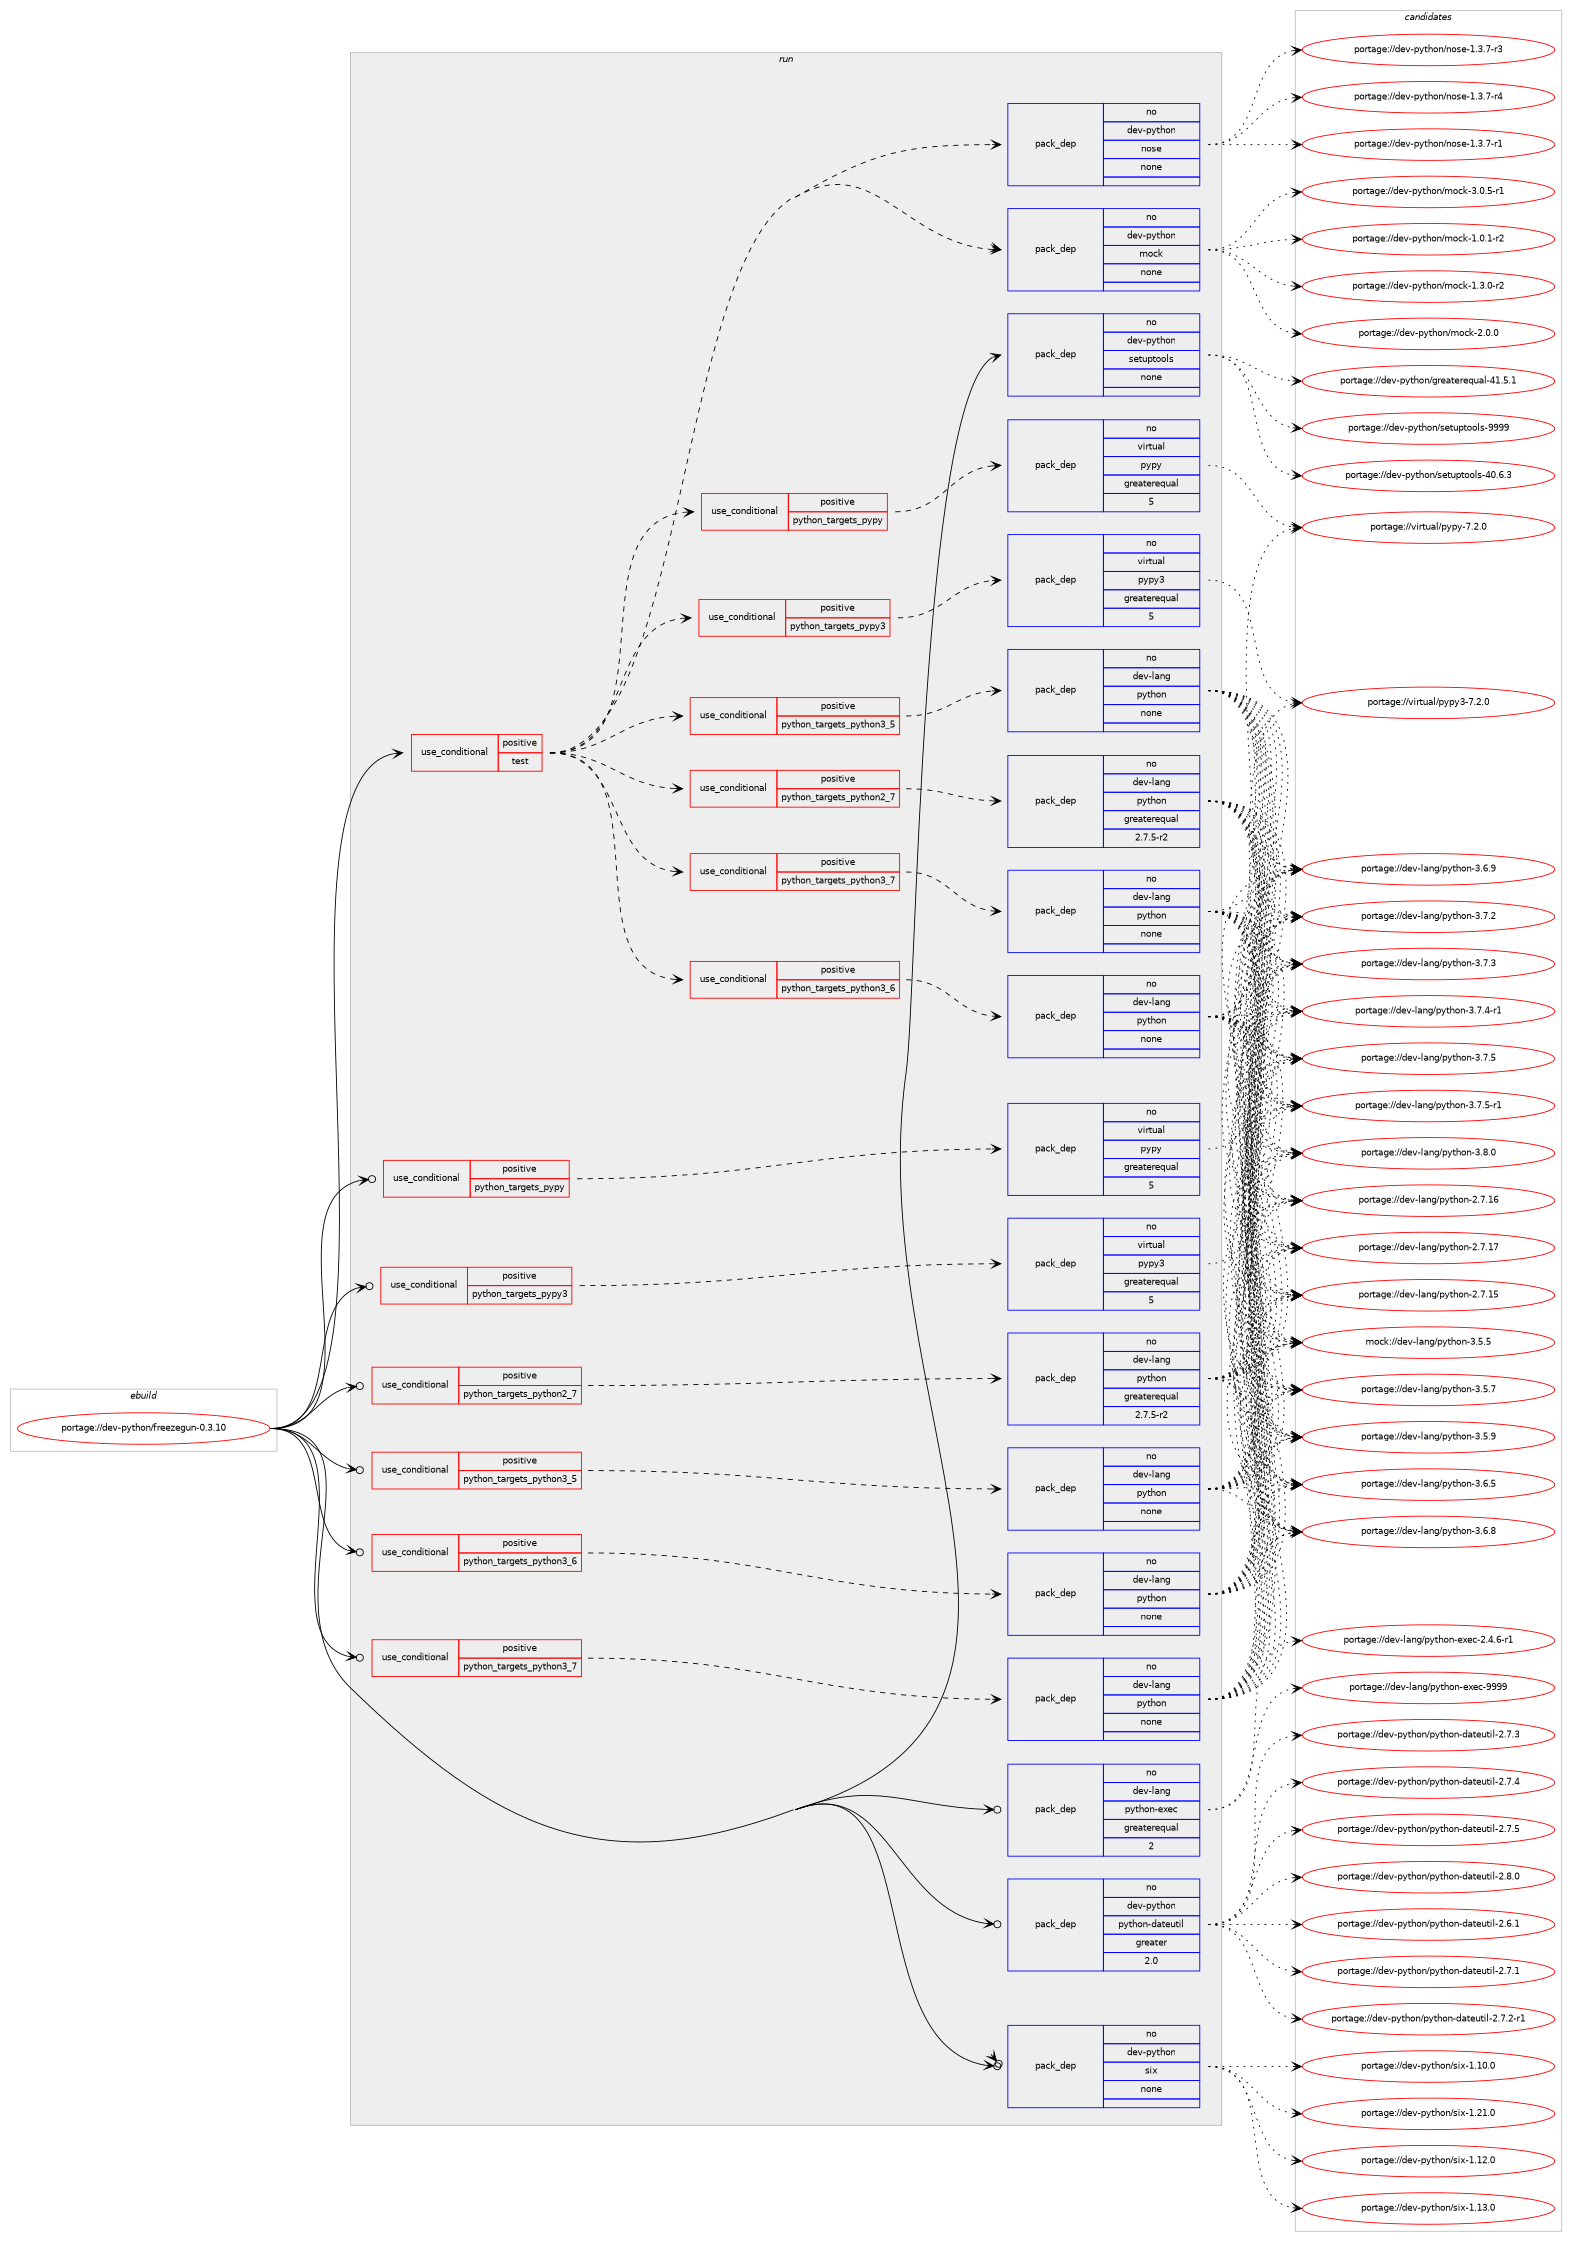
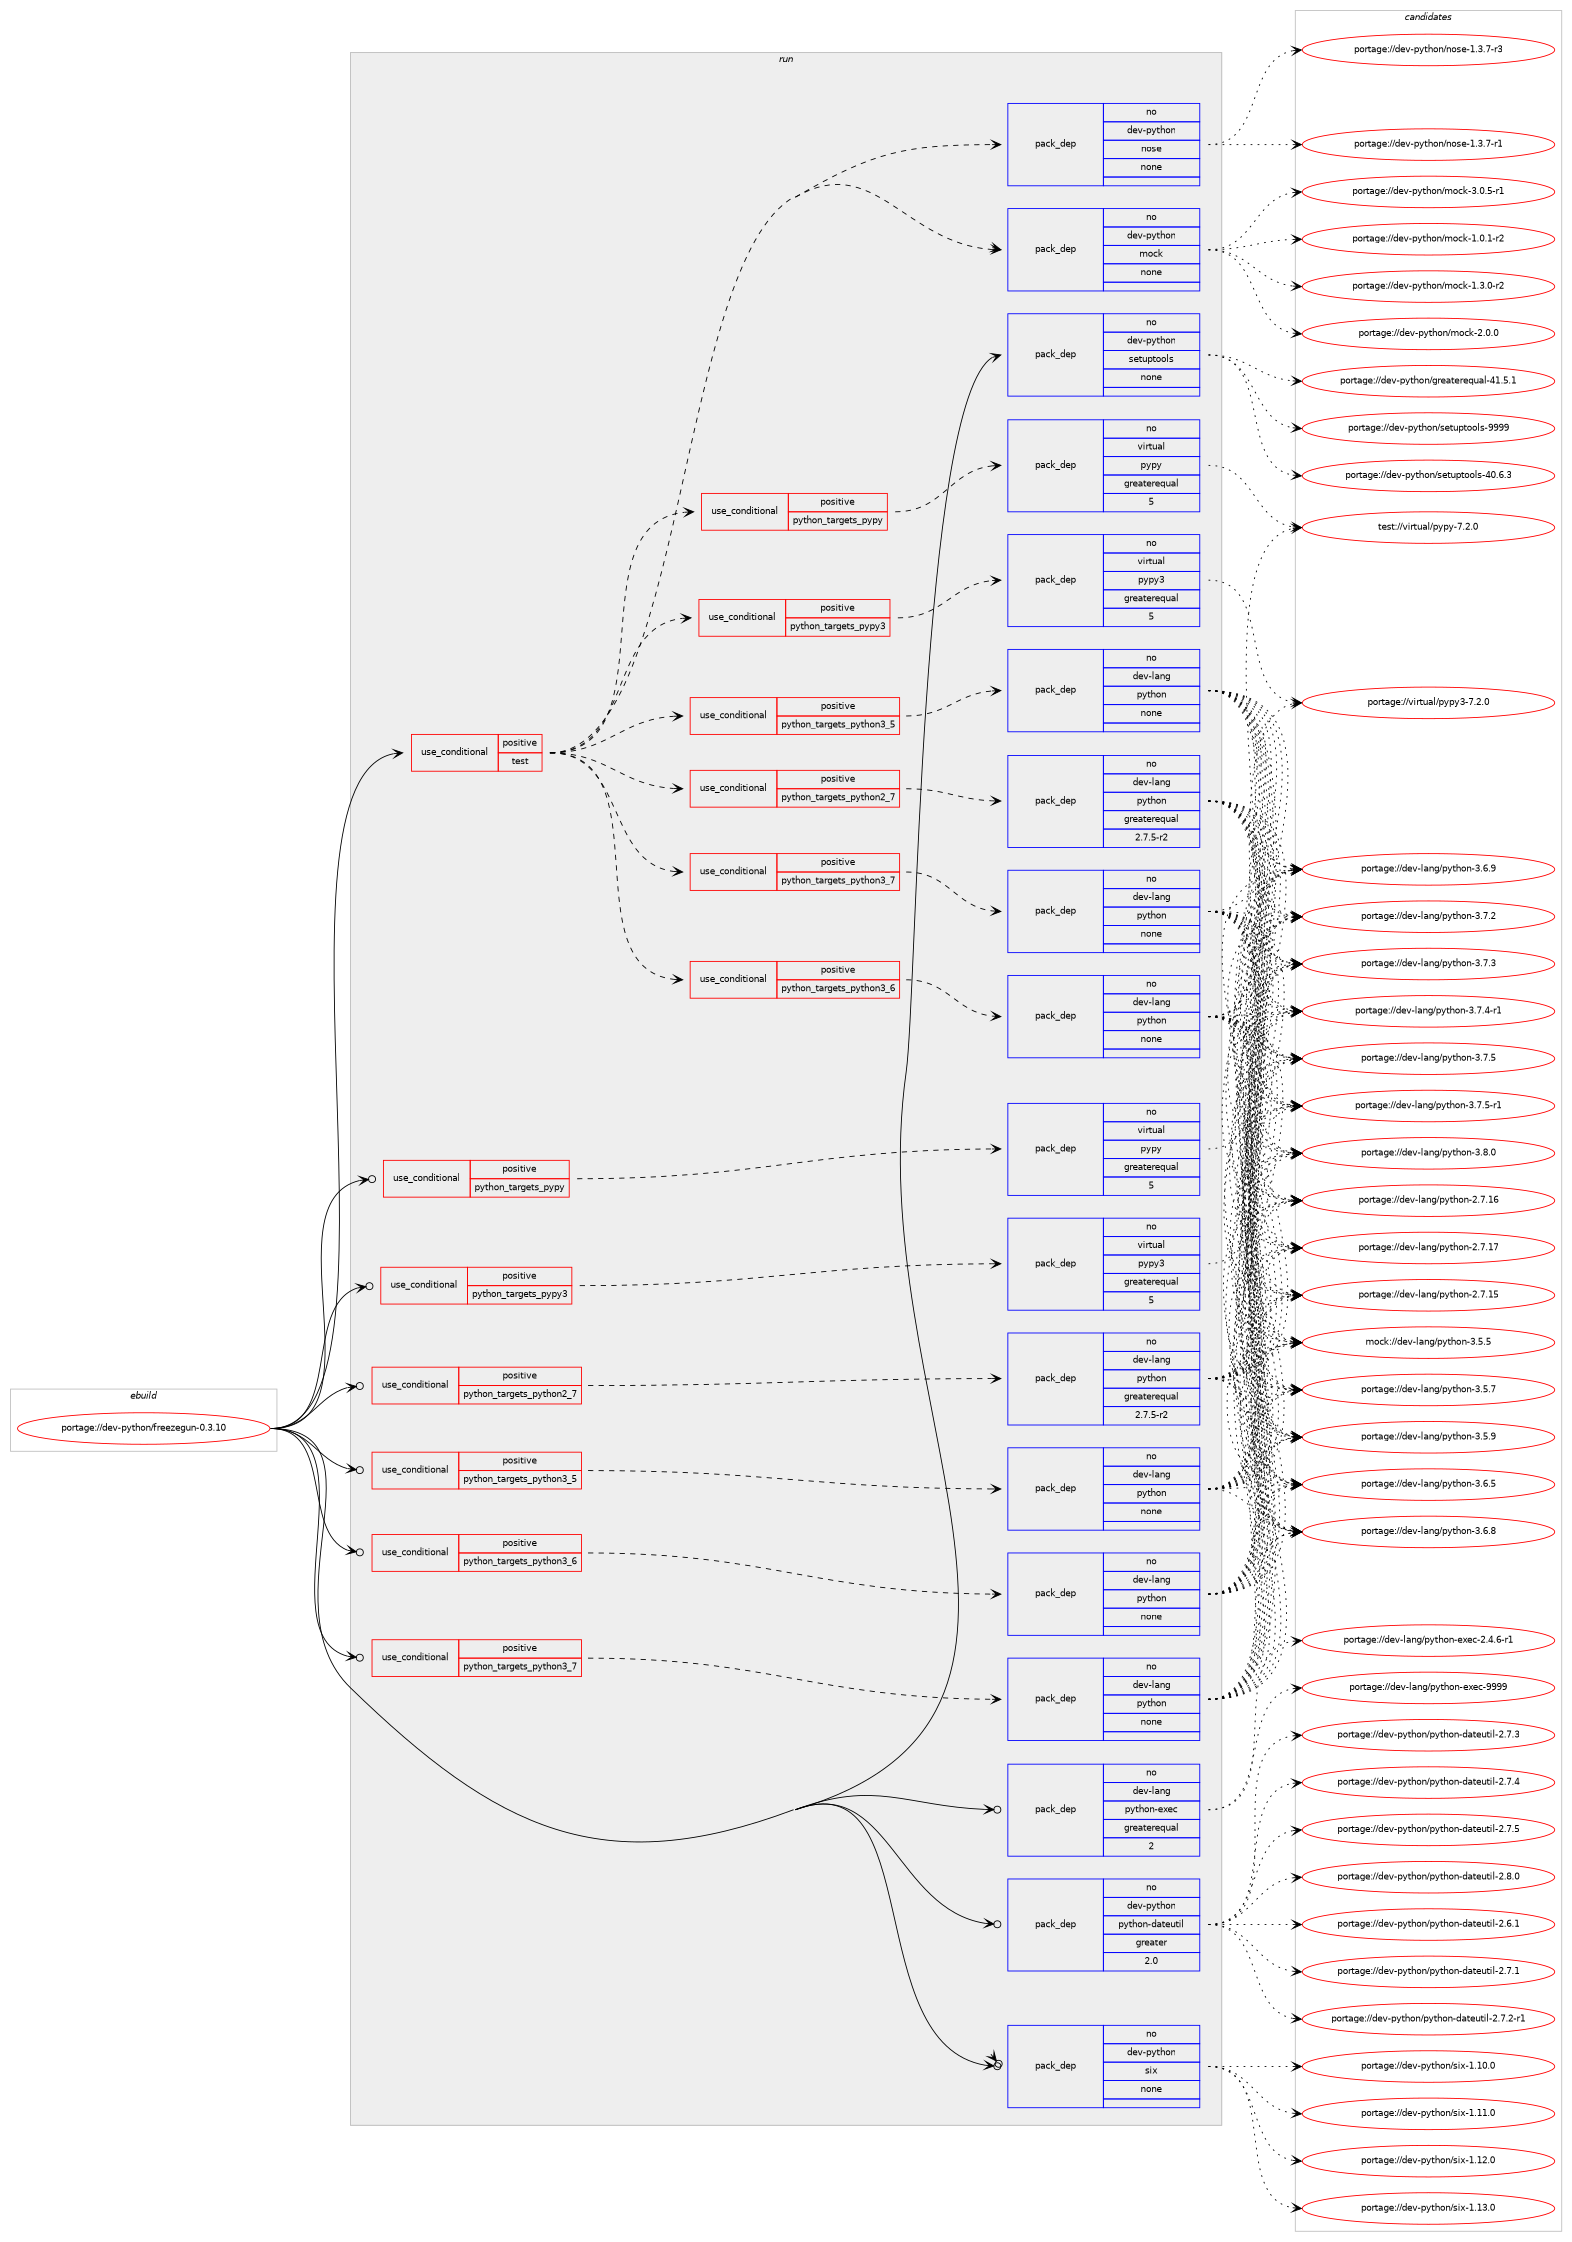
(1429, 97) -> none
(1429, 528) -> (1429, 528)
(1429, 2114) -> (1429, 2114)
